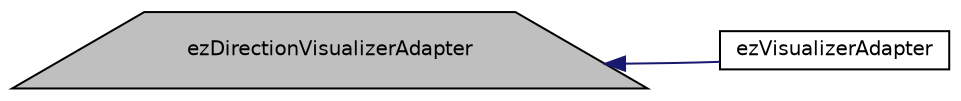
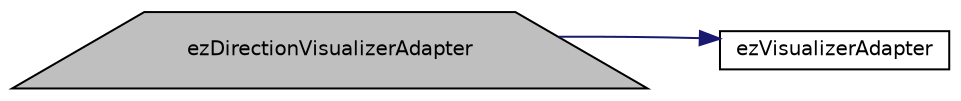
(673, 63) -> (629, 37)
